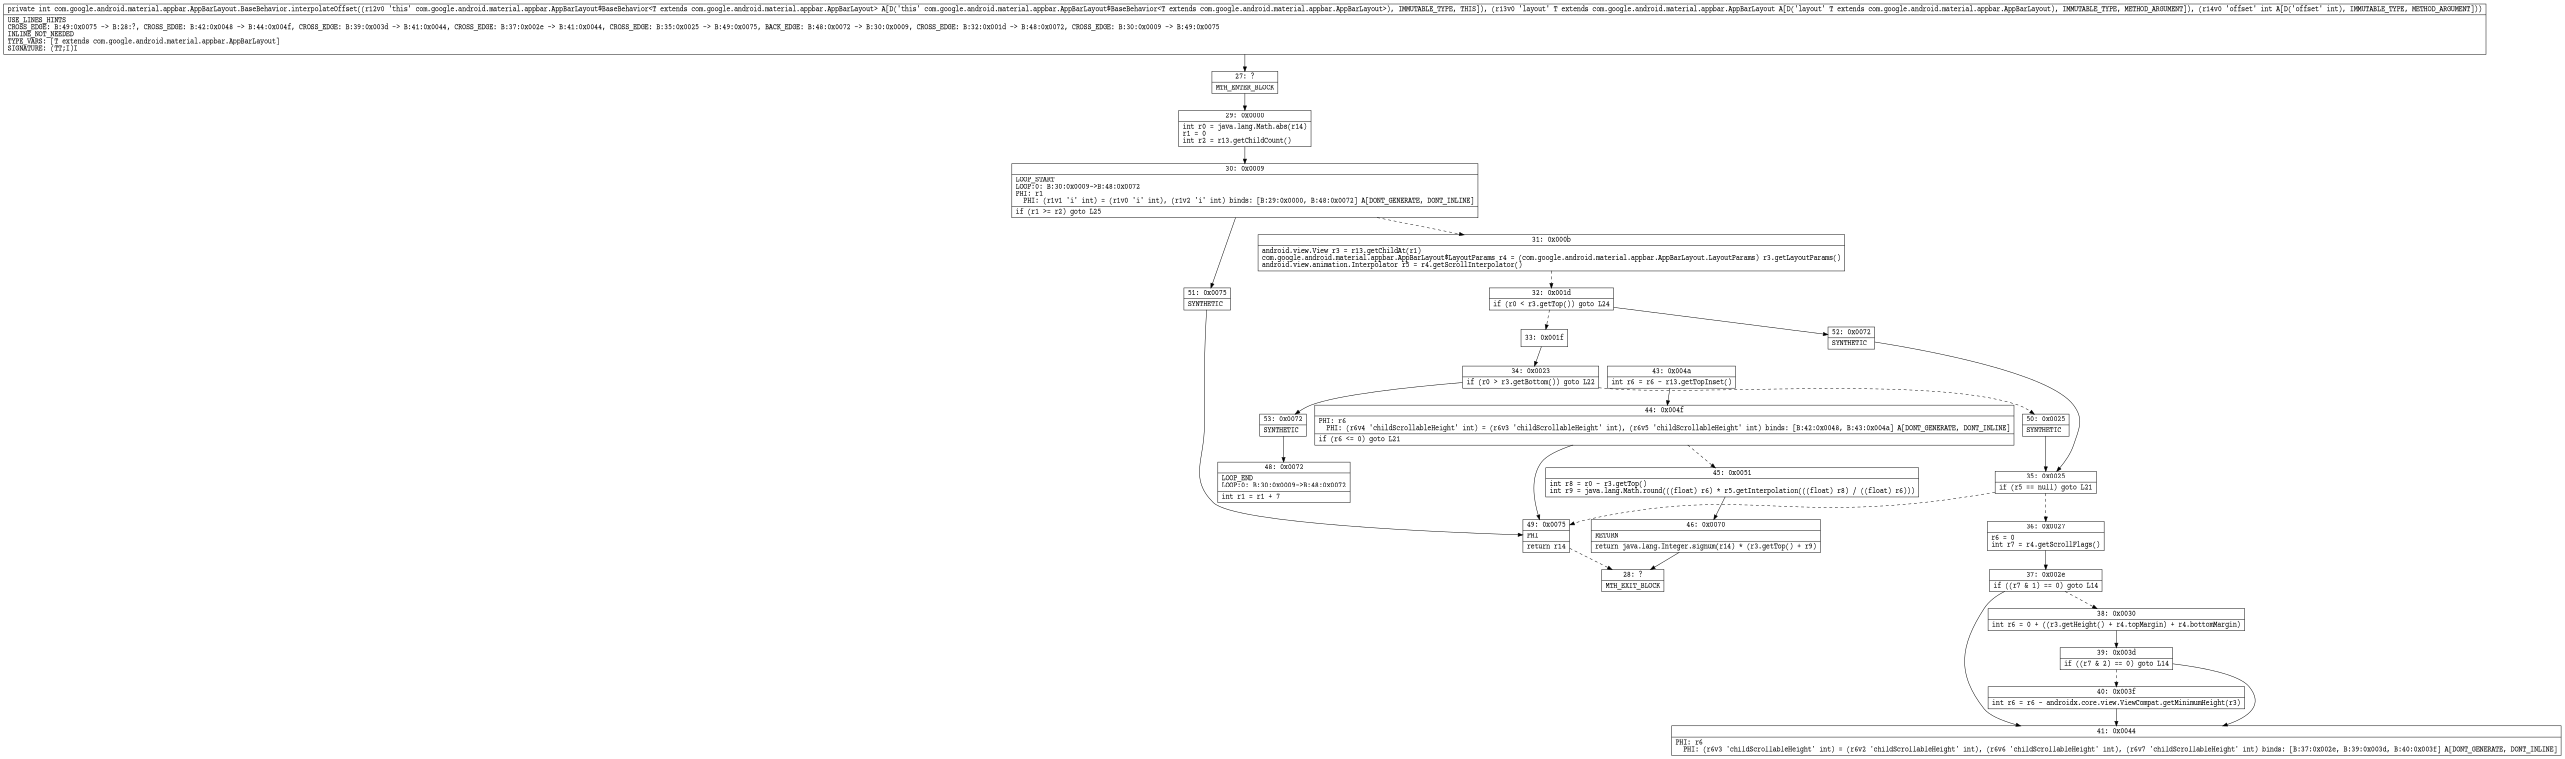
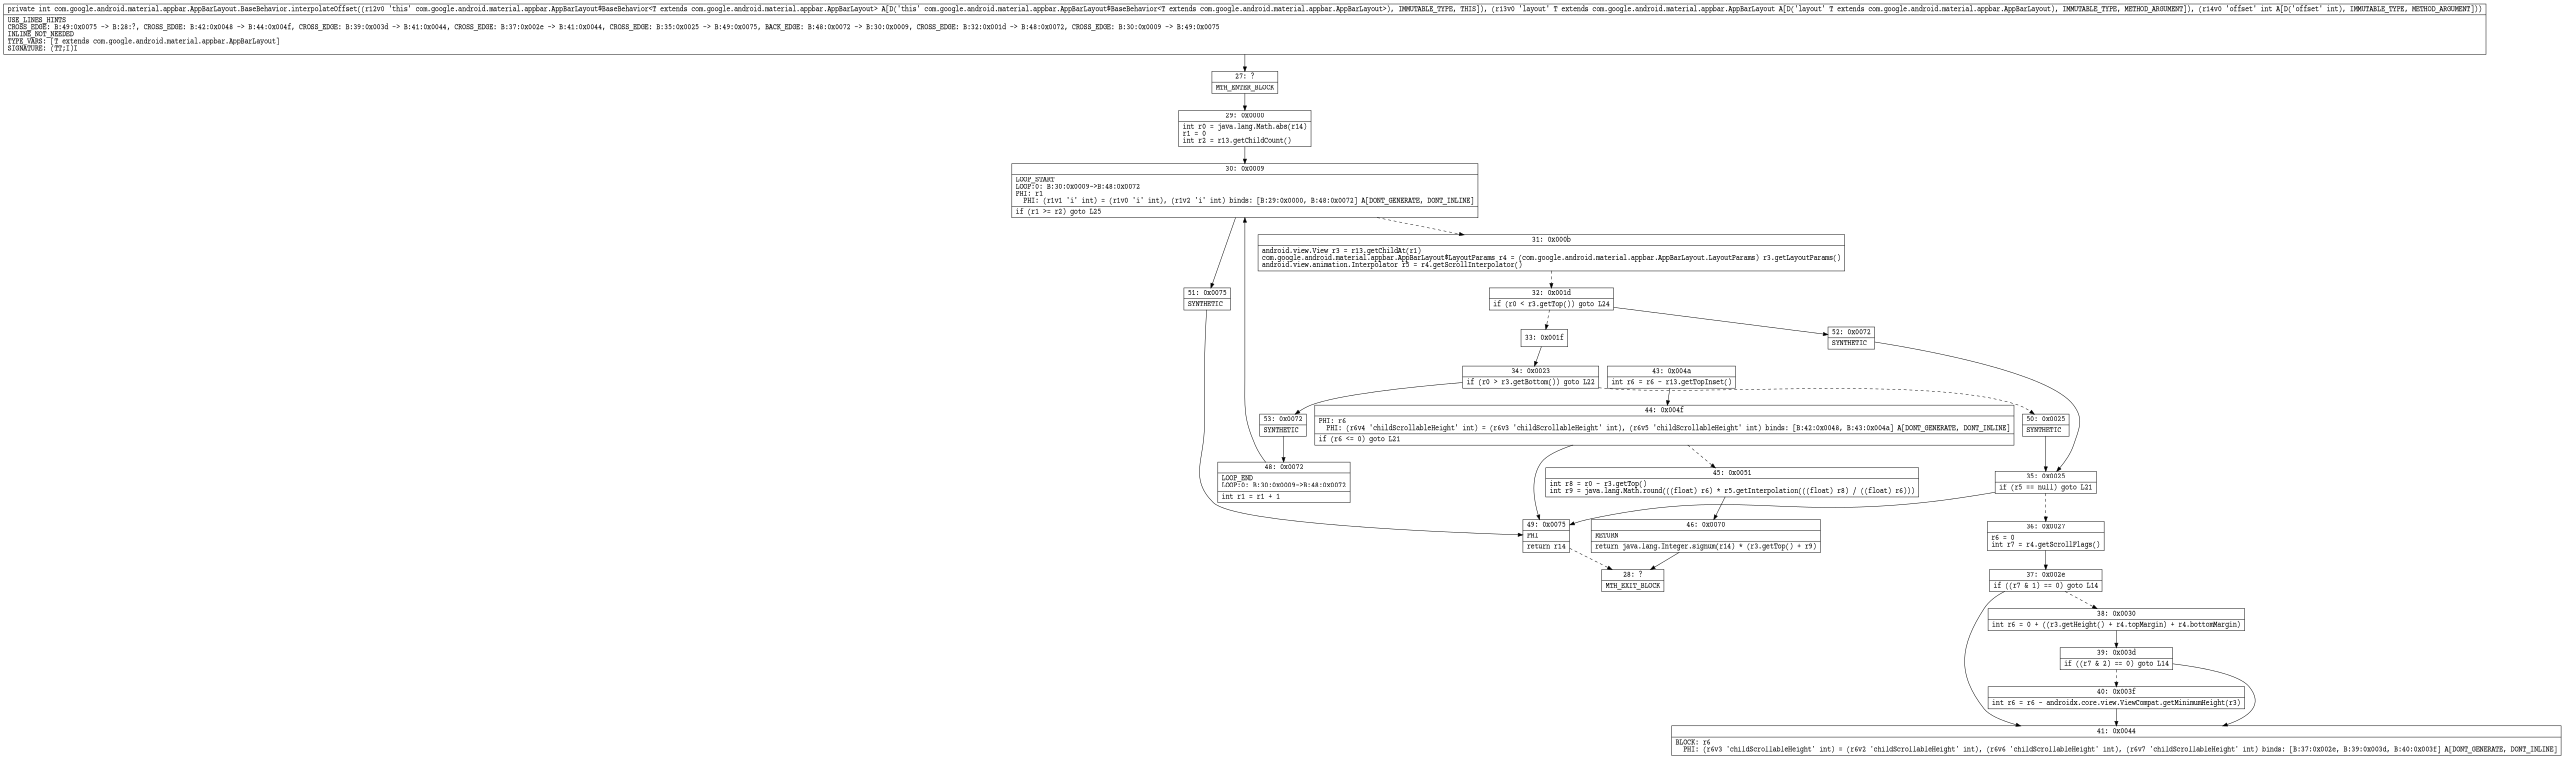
none -> (1245, 345)
(1251, 497) -> (1251, 497)
(1784, 506) -> (1784, 506)
(1691, 743) -> (1695, 743)
